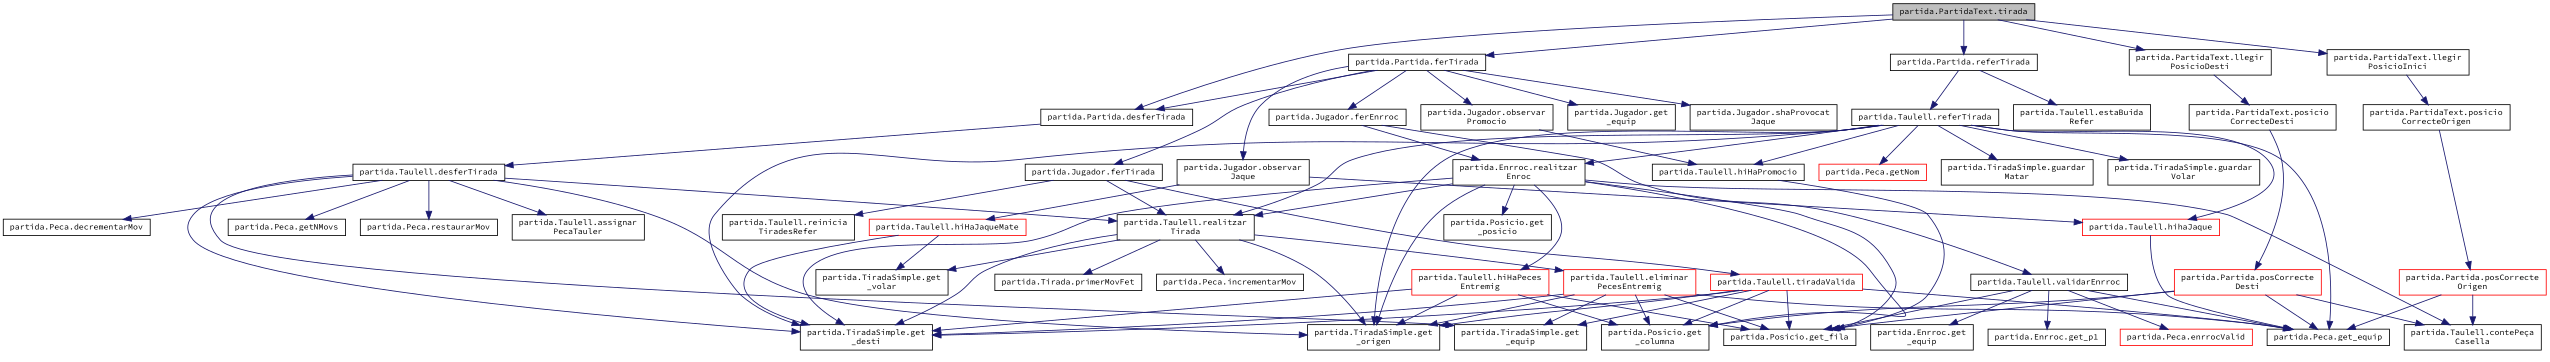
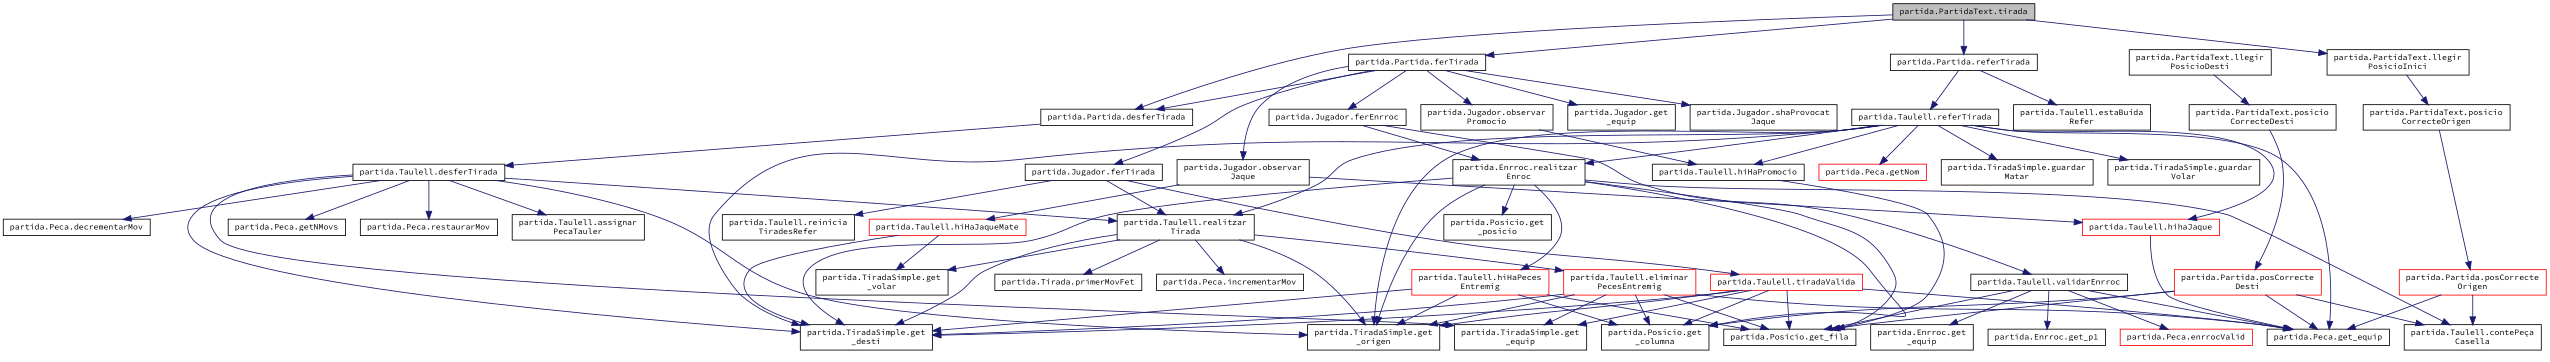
(2067, 34) -> none
(1358, 199) -> none
